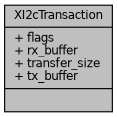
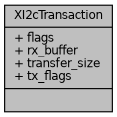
(46, 76) -> (43, 76)
